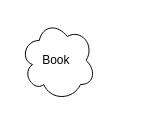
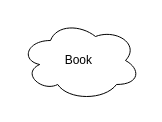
(58, 61) -> (81, 61)
